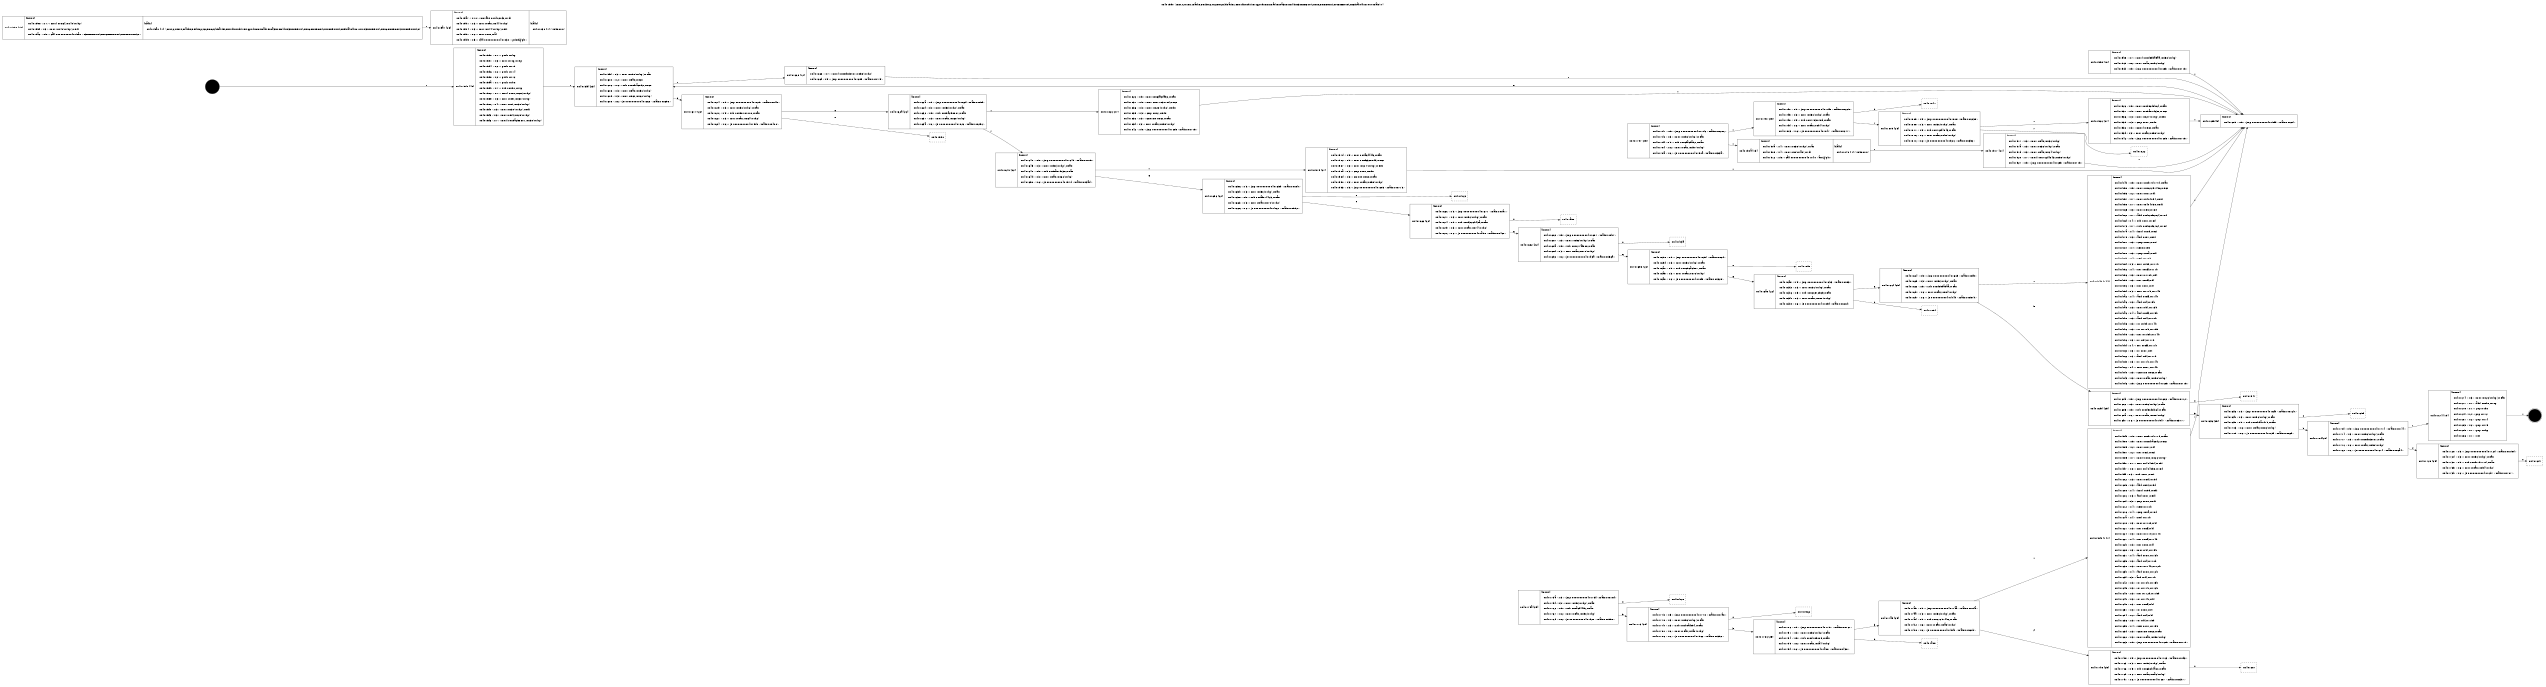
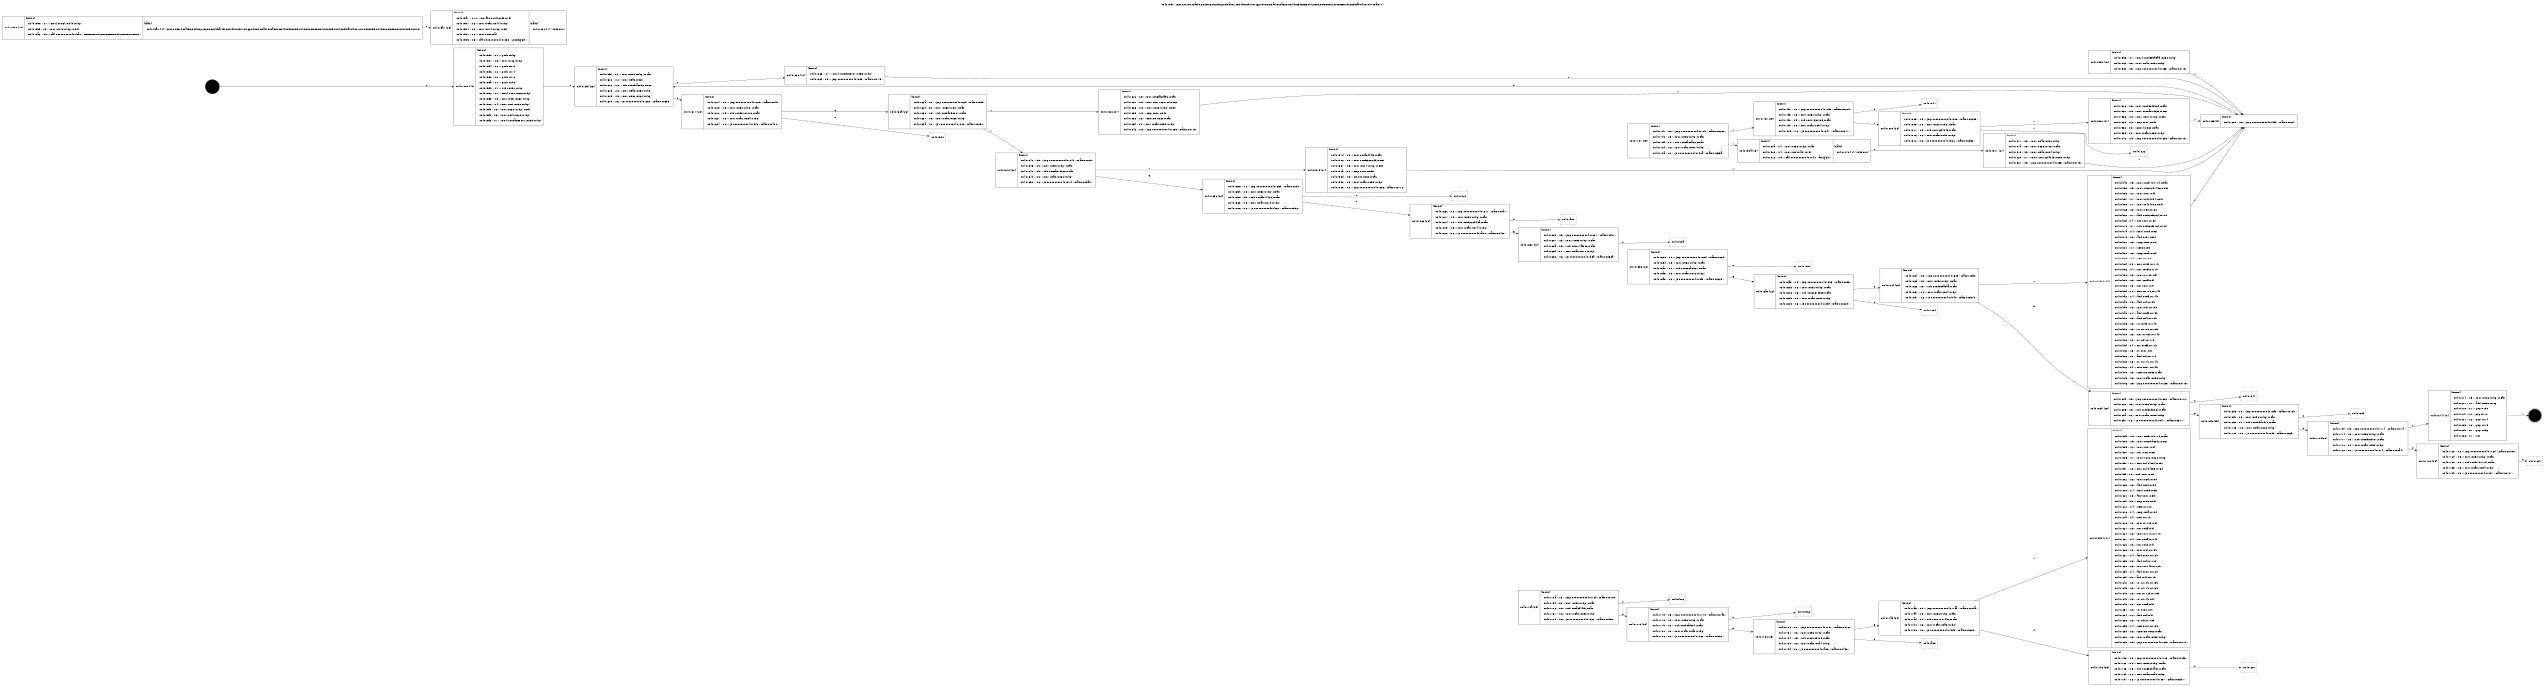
(1622, 256) -> none
(2217, 282) -> none
